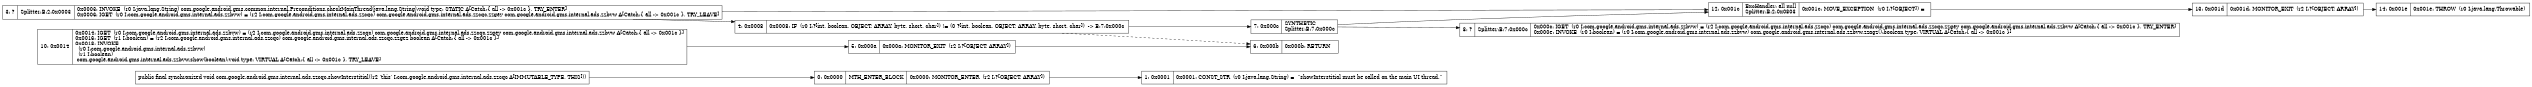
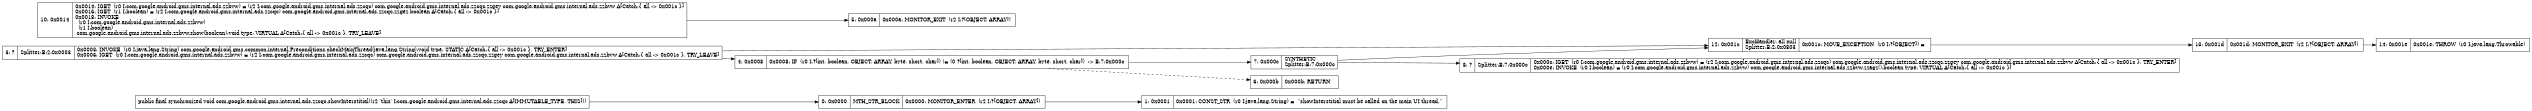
(1131, 47) -> none
(876, 77) -> (876, 102)
